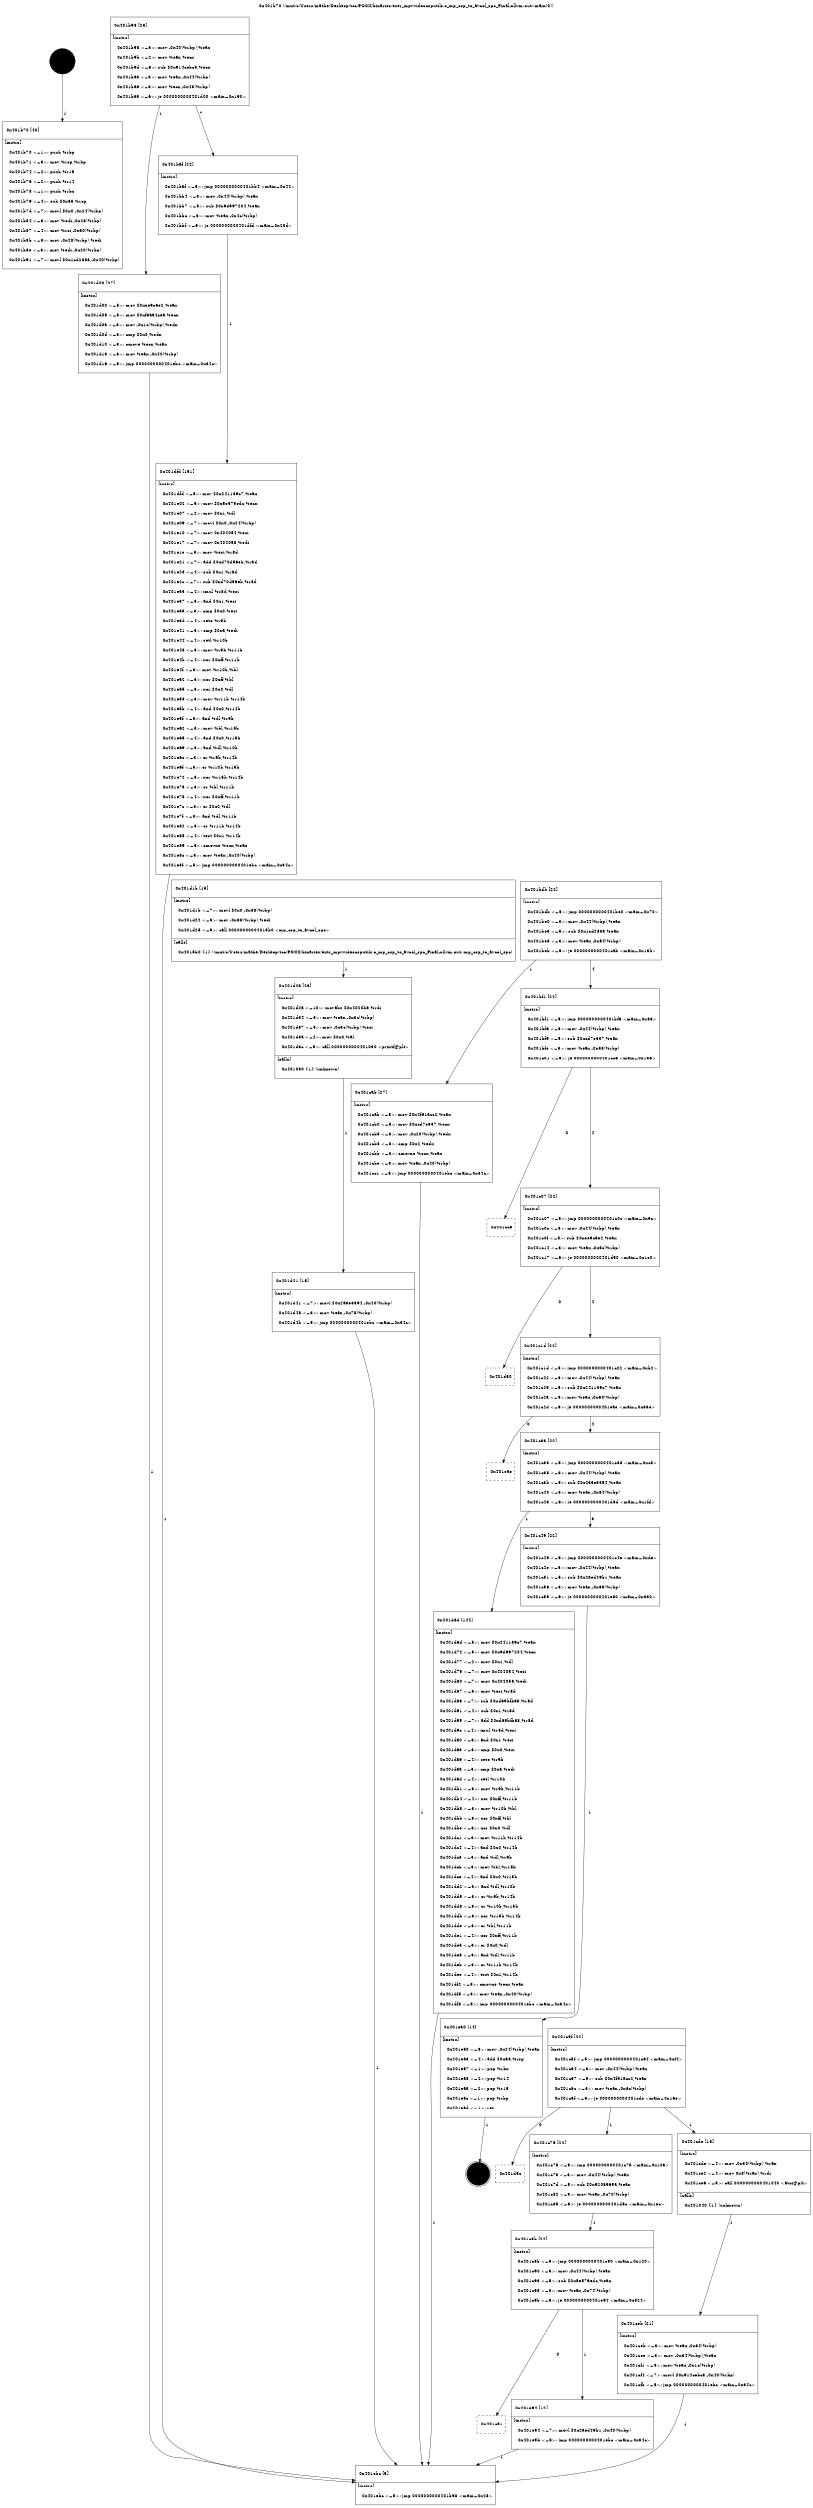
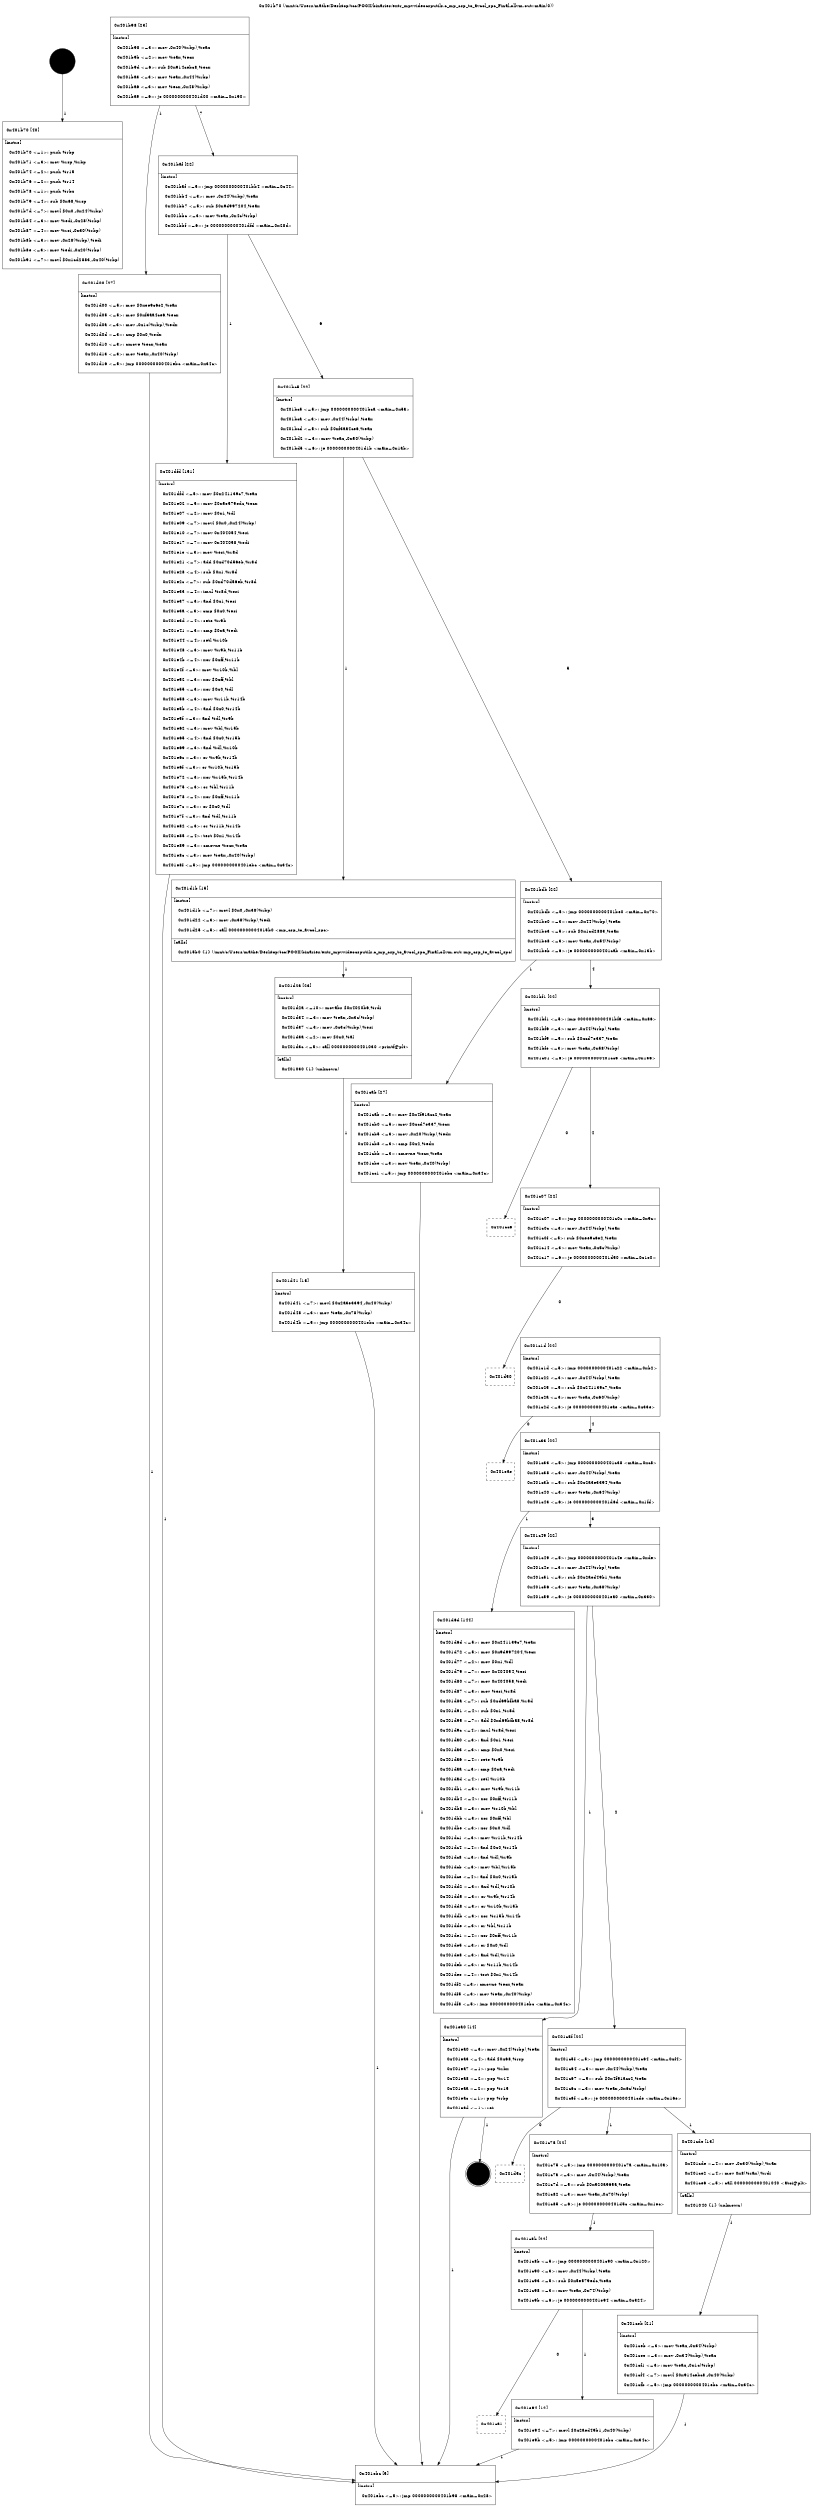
none -> (343, 418)
(590, 1300) -> none
none -> (603, 1816)
(431, 2237) -> (450, 2290)
